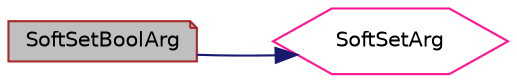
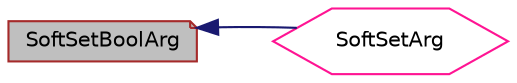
(236, 56) -> (258, 27)
